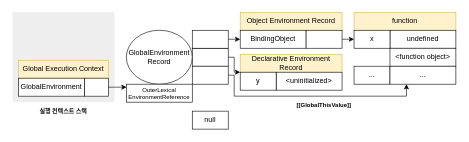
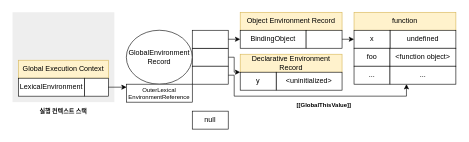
none -> (372, 57)
(51, 87) -> (51, 87)
